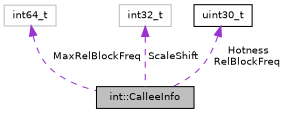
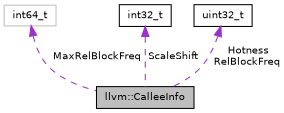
(145, 16) -> (145, 16)
(223, 16) -> (223, 16)
(145, 98) -> (145, 98)
